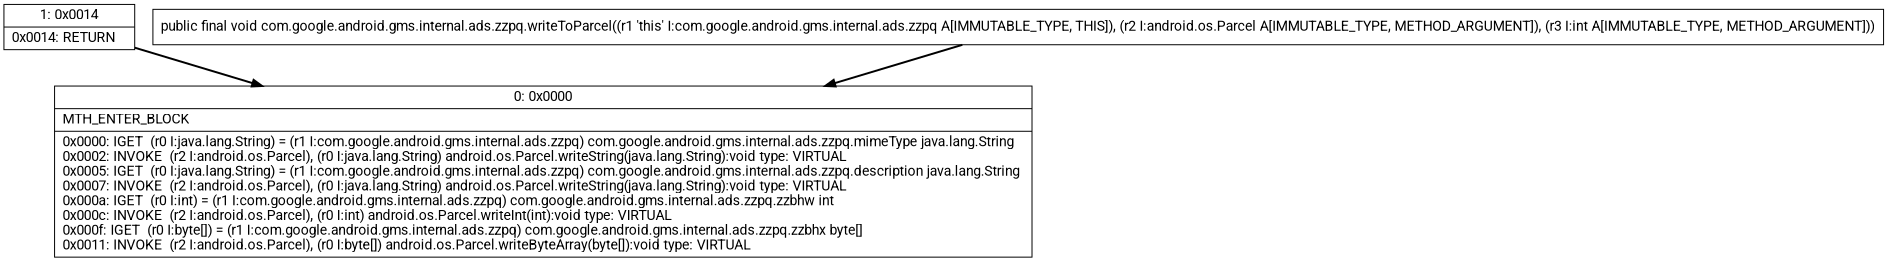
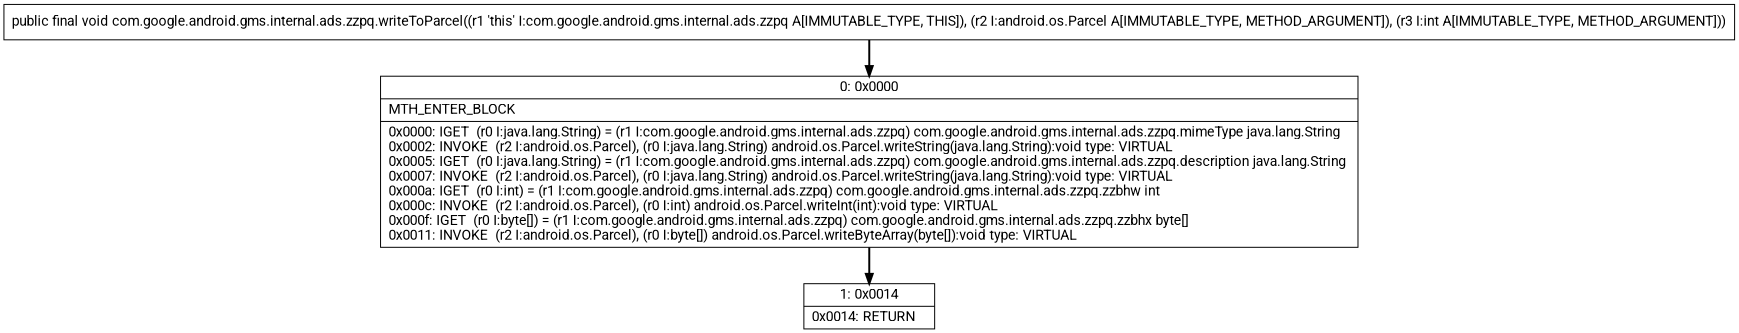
(194, 65) -> (869, 261)
